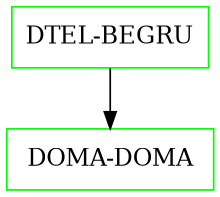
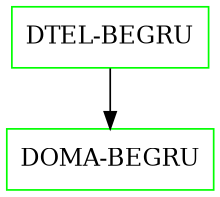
(110, 159) -> (110, 159)
